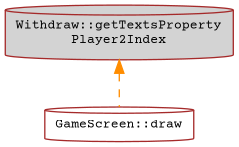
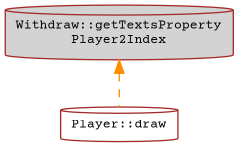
(119, 124) -> (119, 124)
